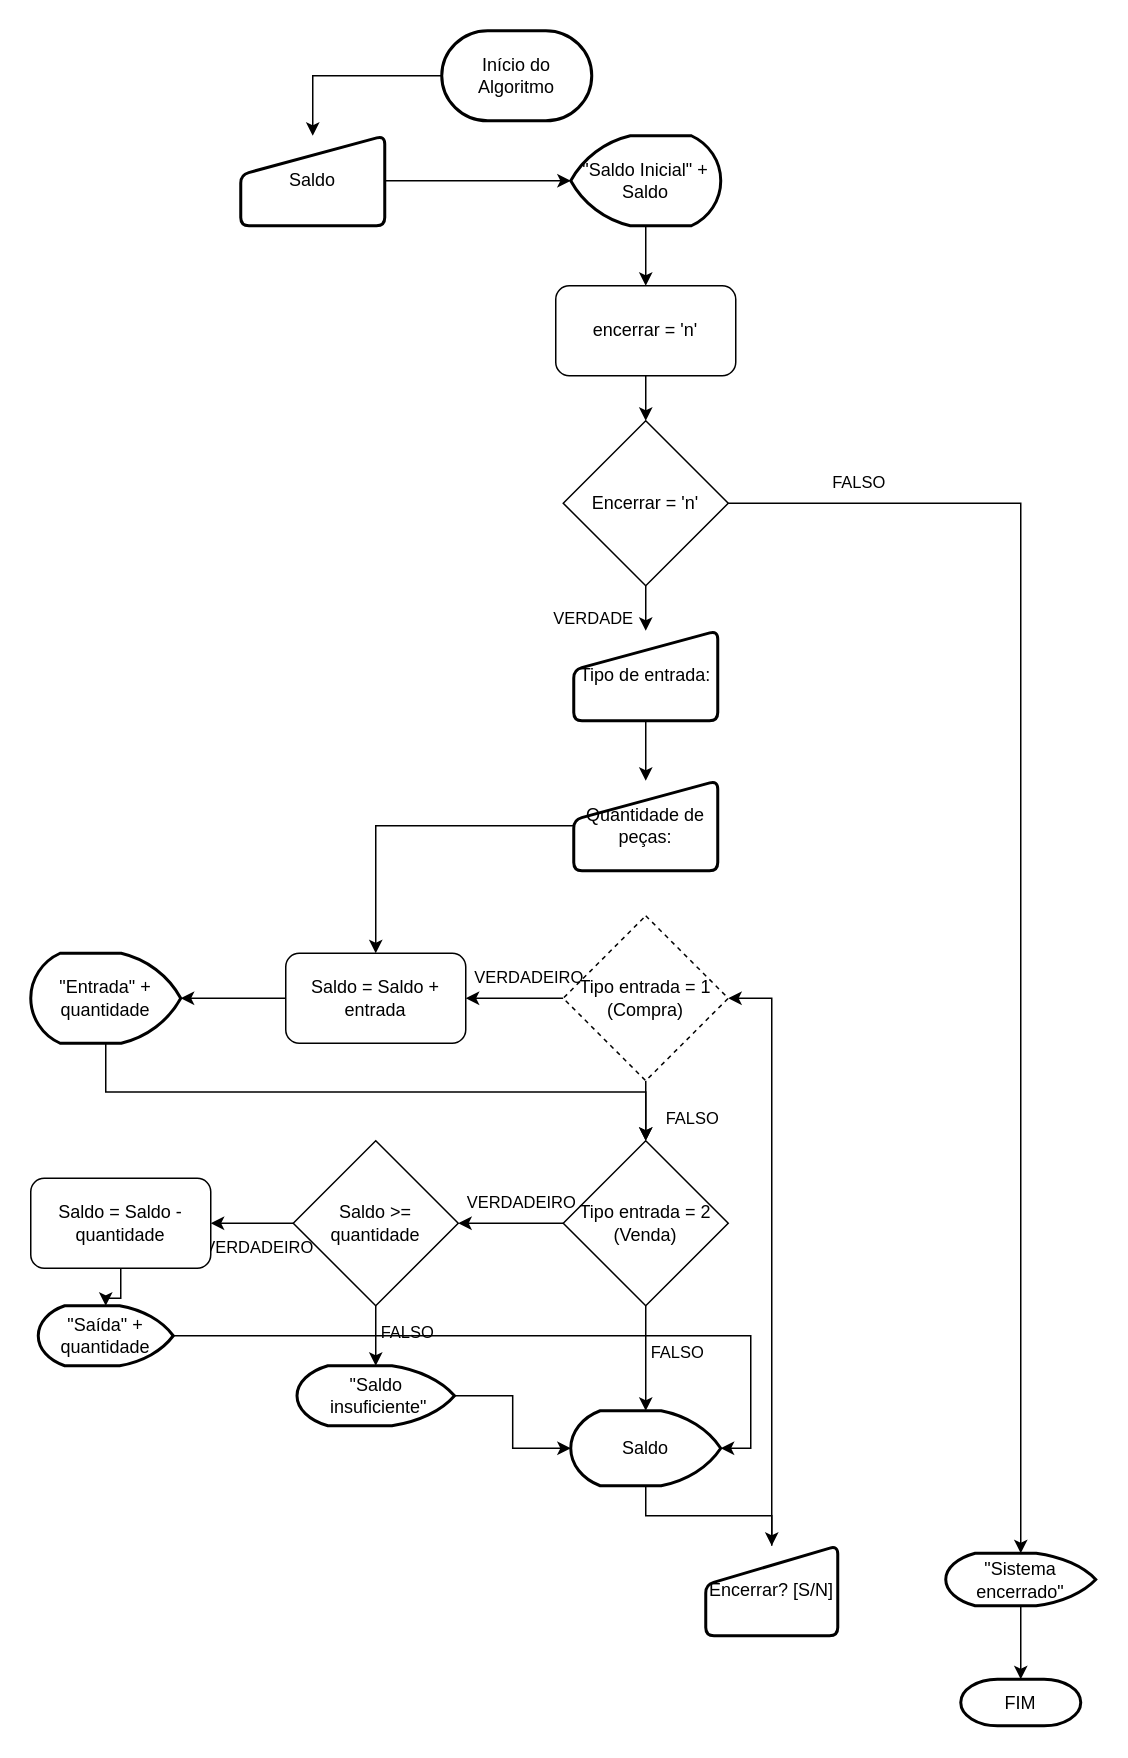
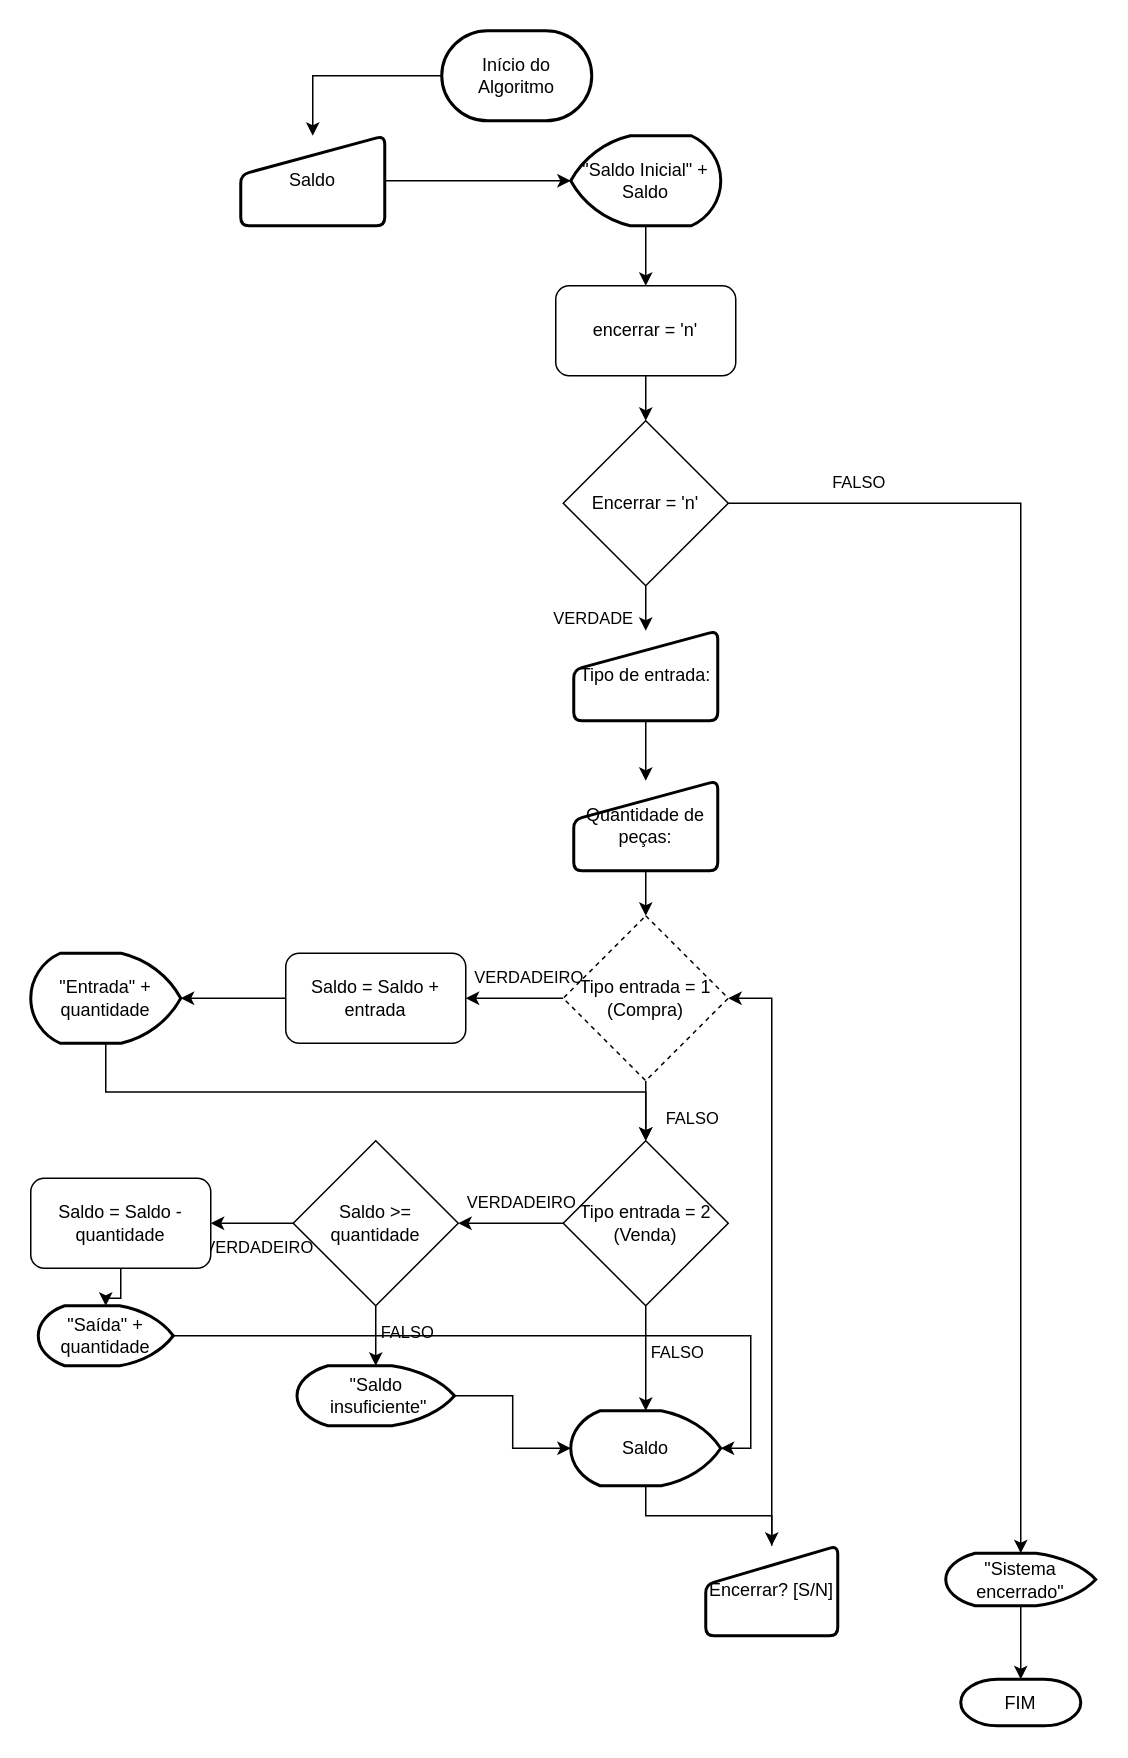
(417, 826) -> (646, 899)
